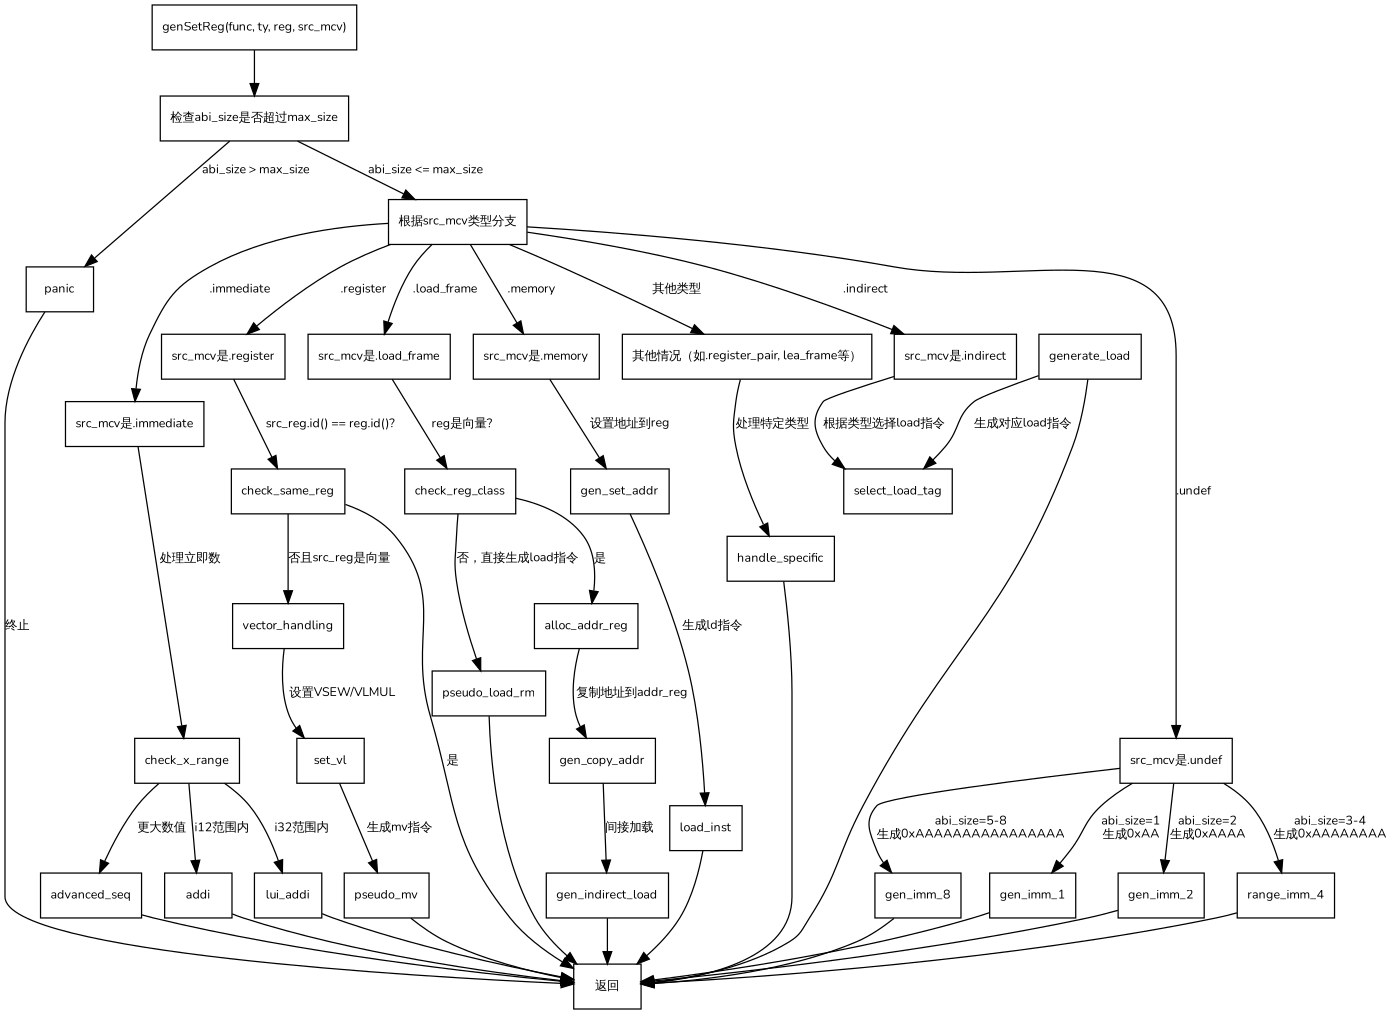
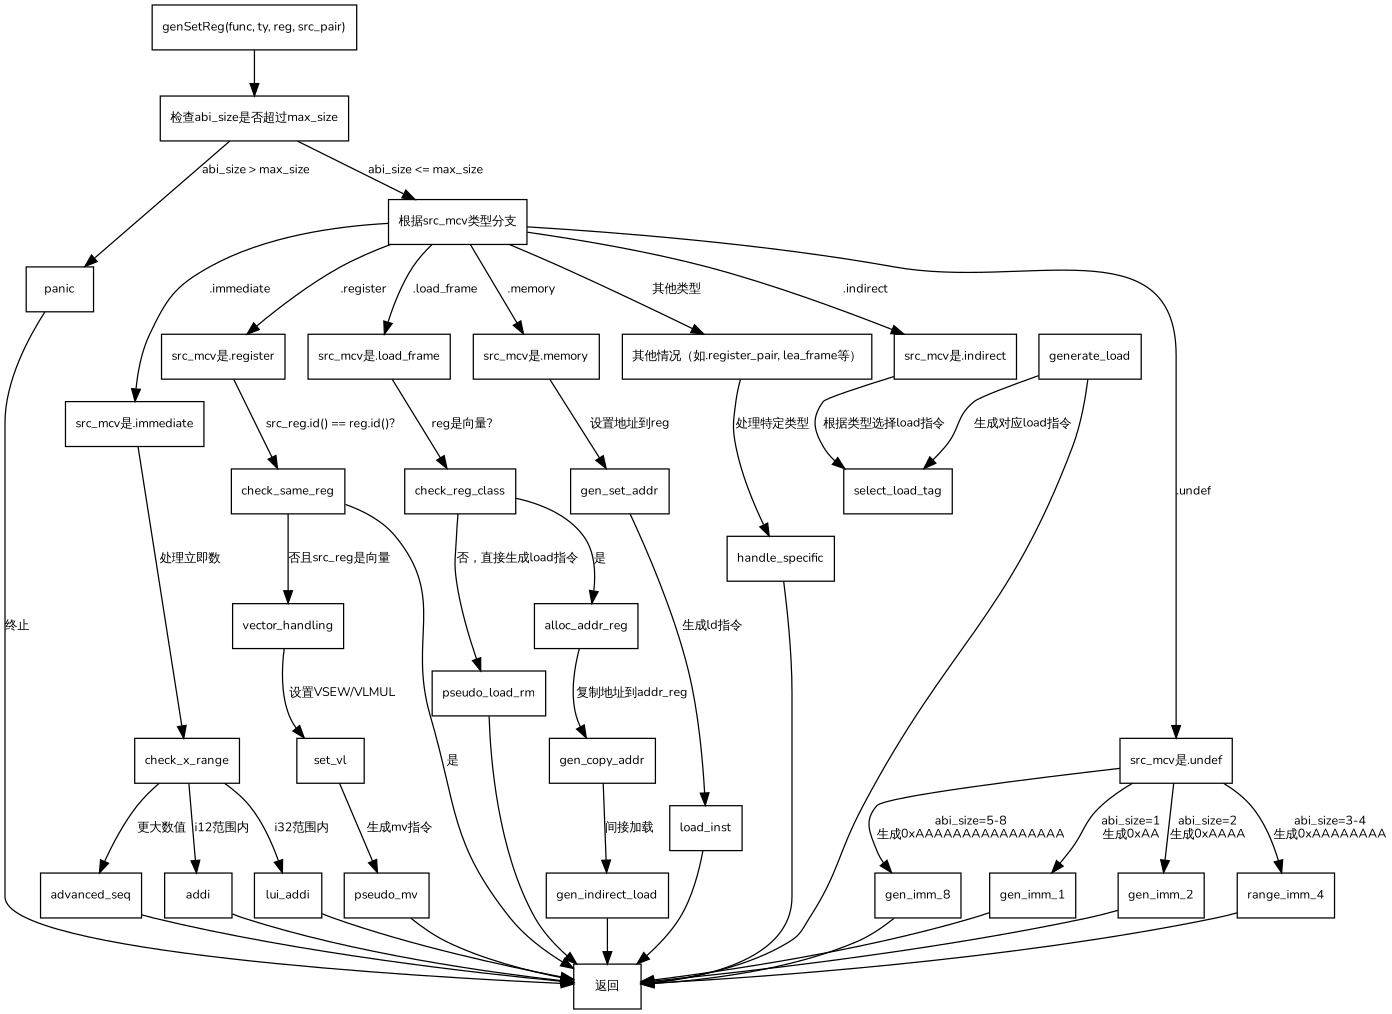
(254, 27) -> (254, 27)
